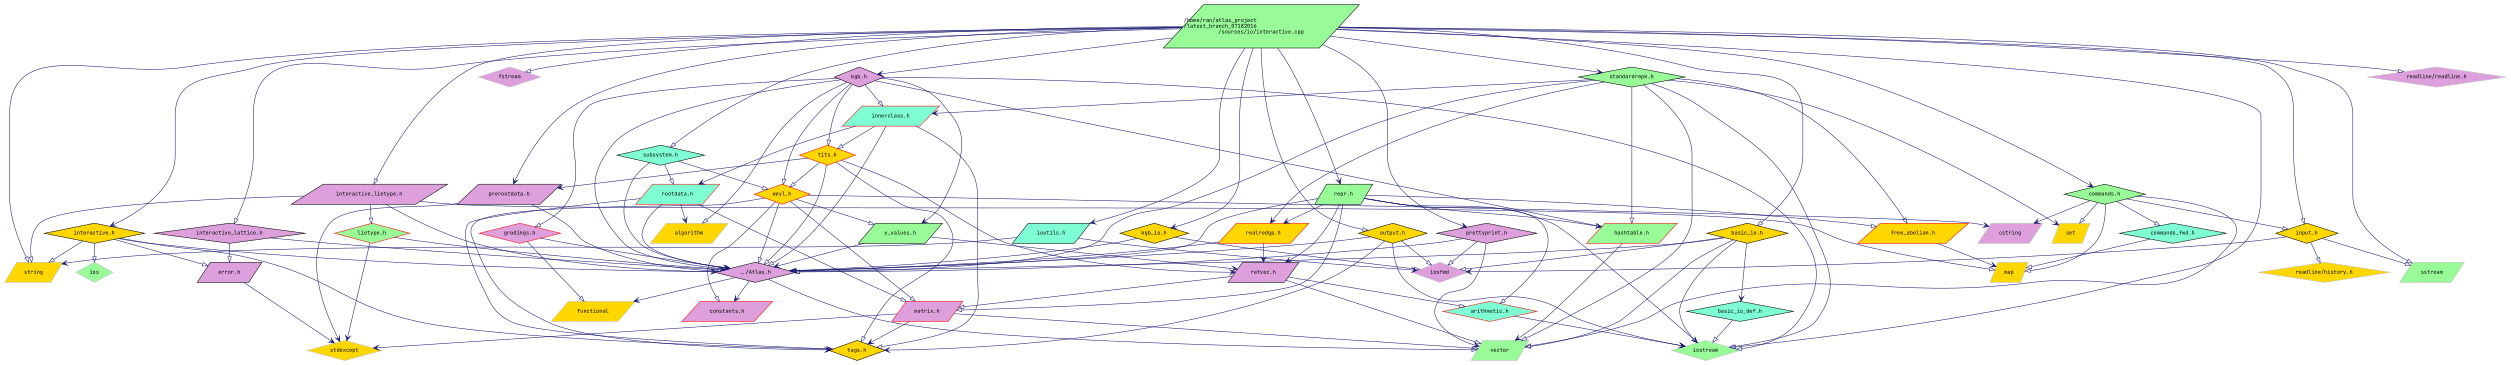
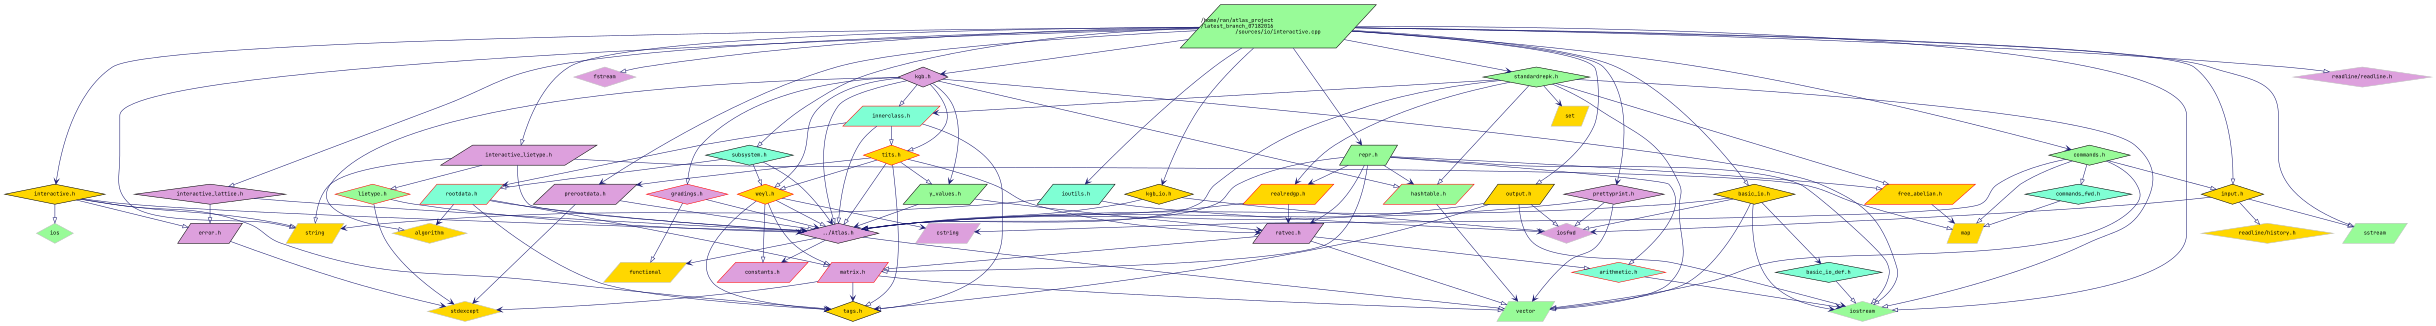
(2090, 211) -> none
(836, 212) -> (914, 172)
(689, 233) -> (430, 233)
(1393, 233) -> (1519, 194)
